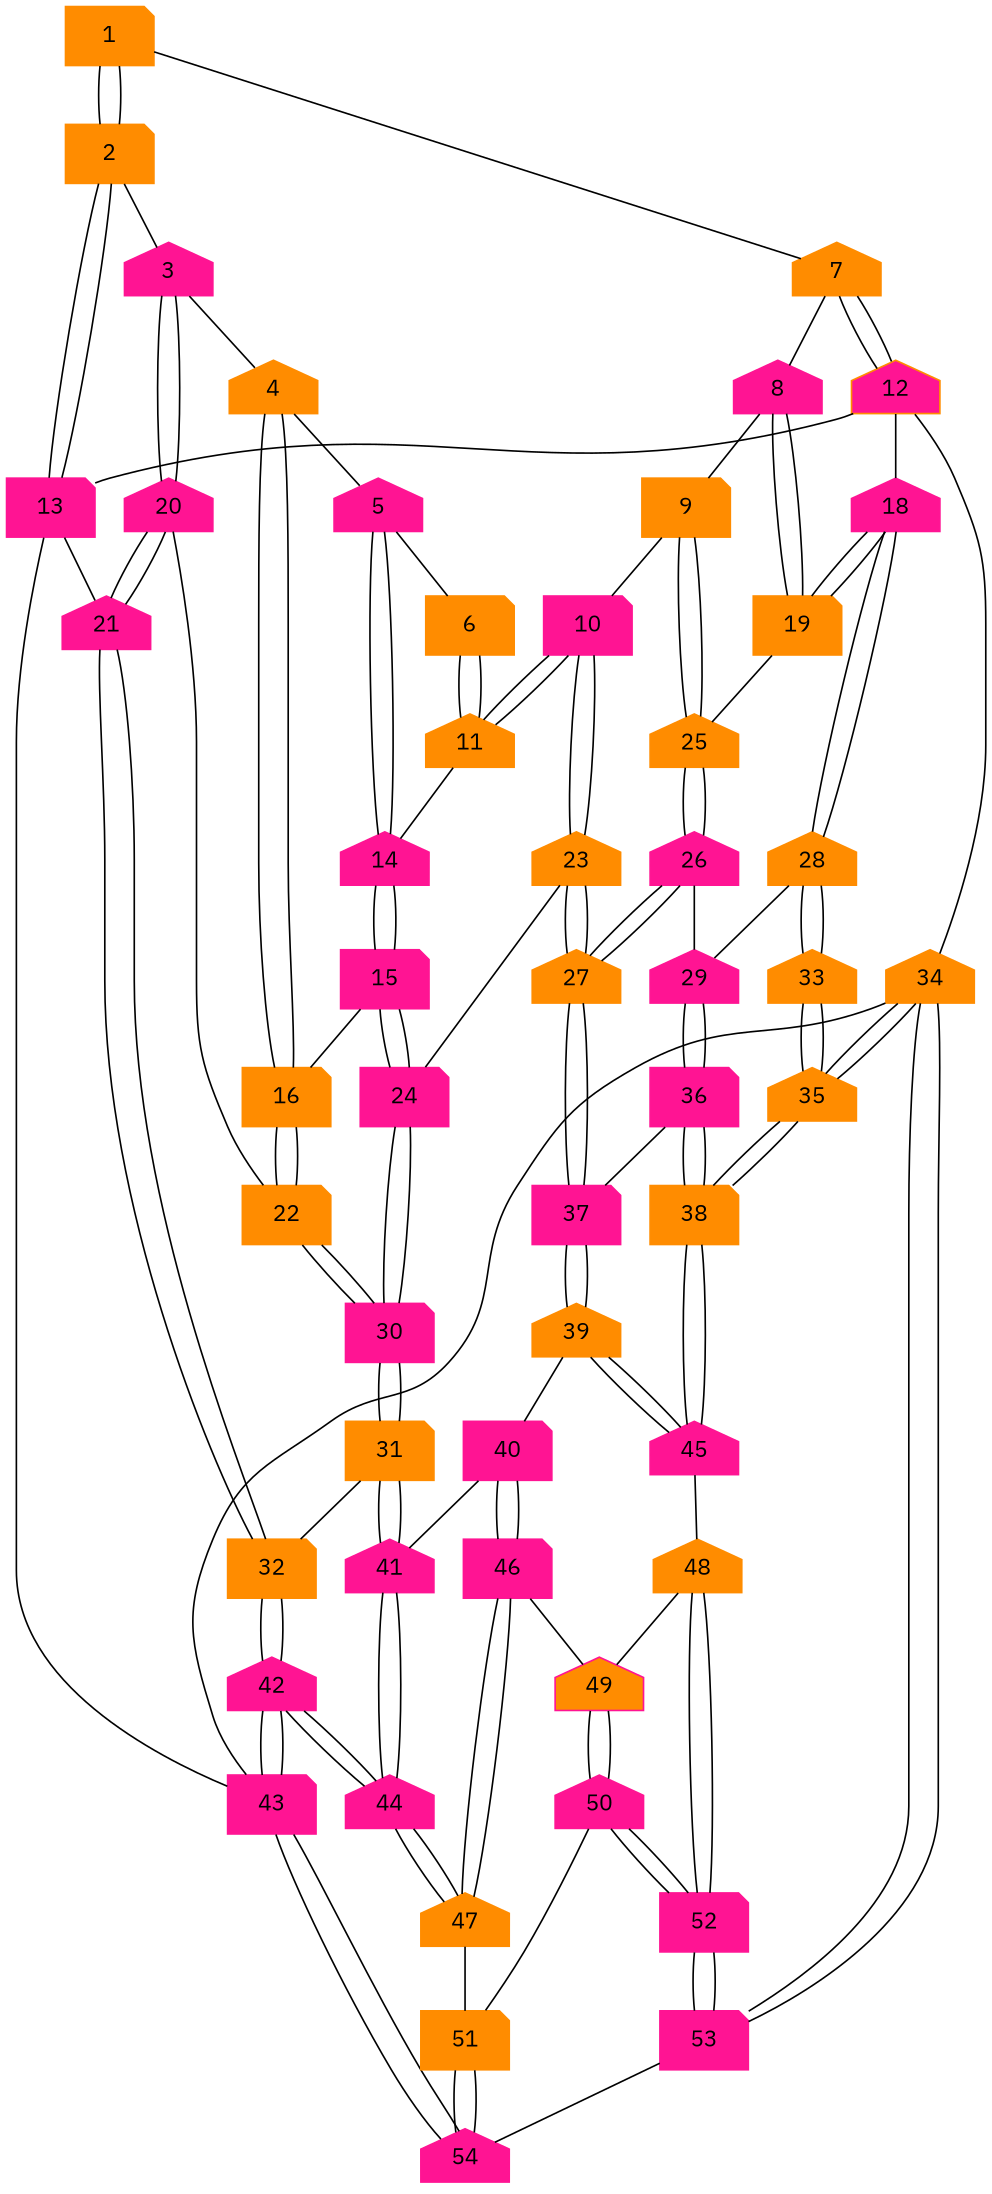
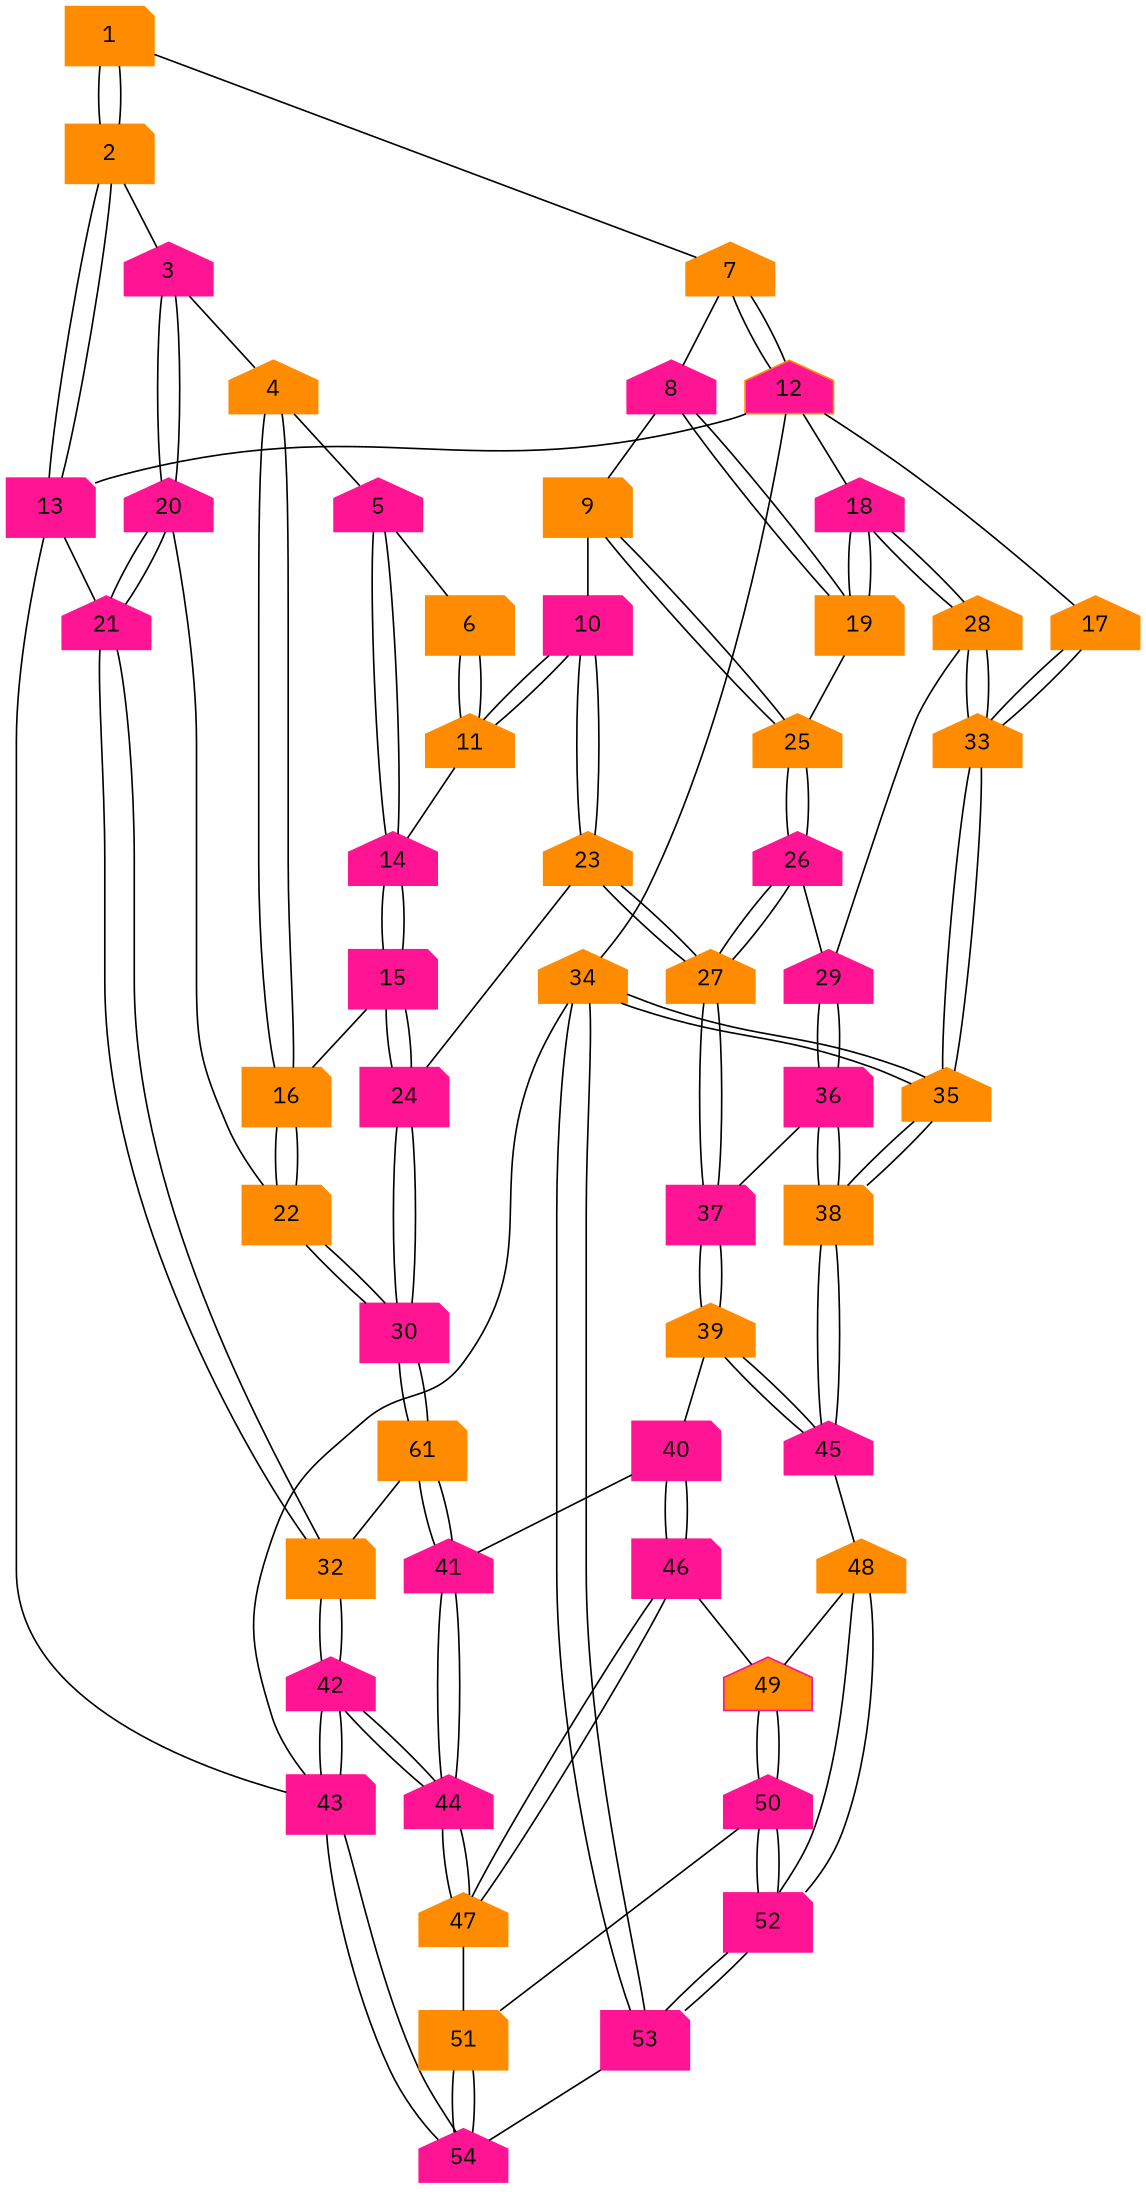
none -> (1095, 626)
(390, 1451) -> (422, 1451)
